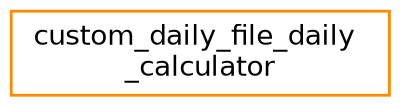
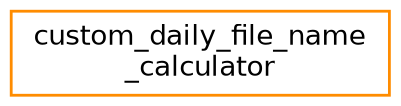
(200, 53) -> (200, 53)
